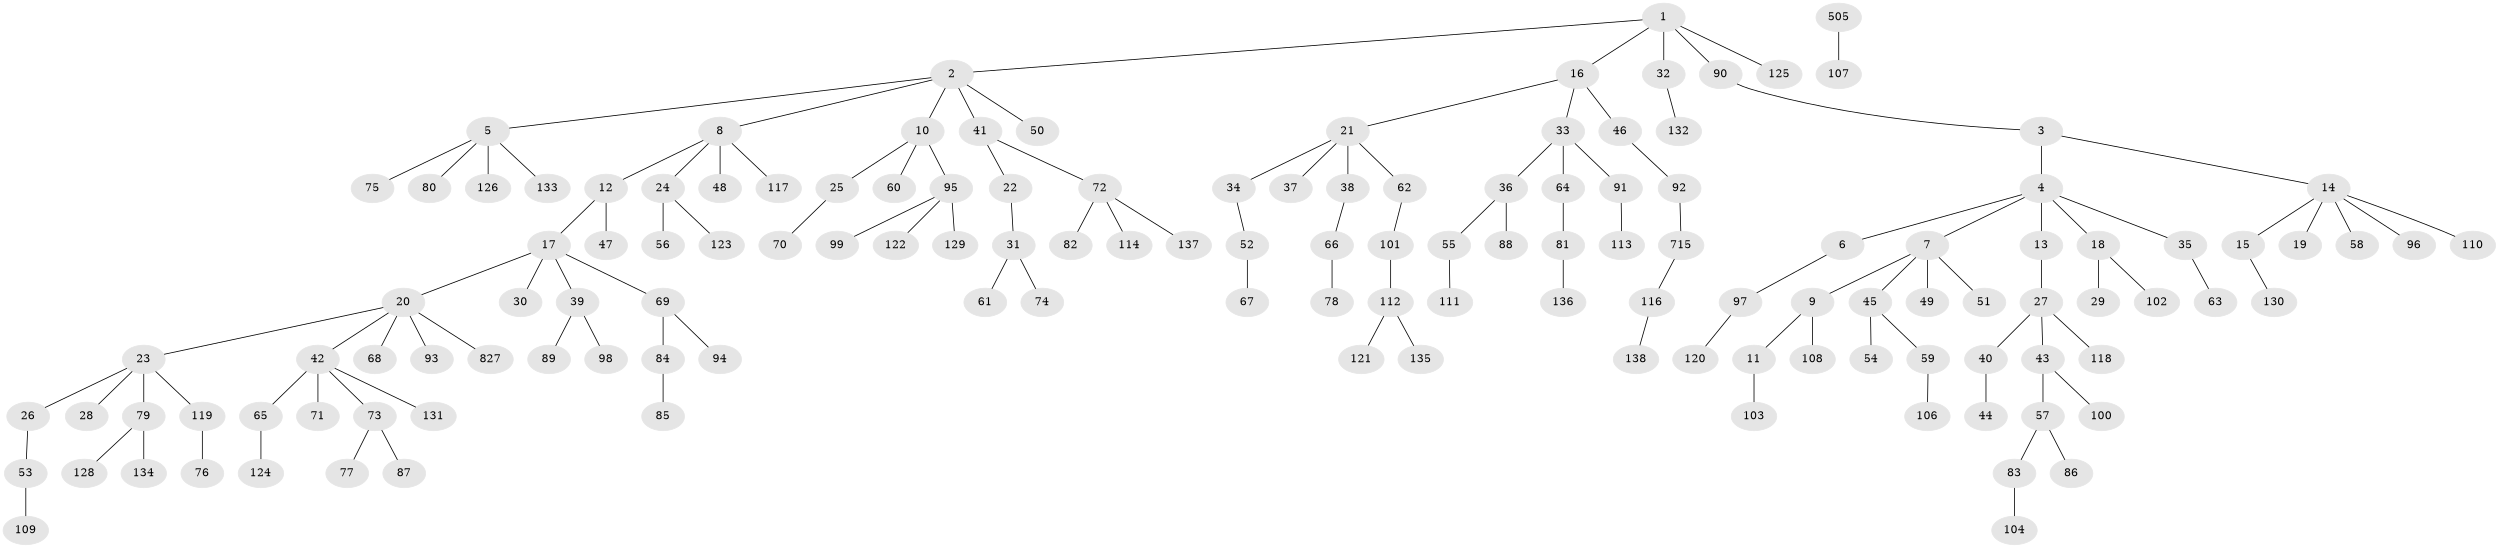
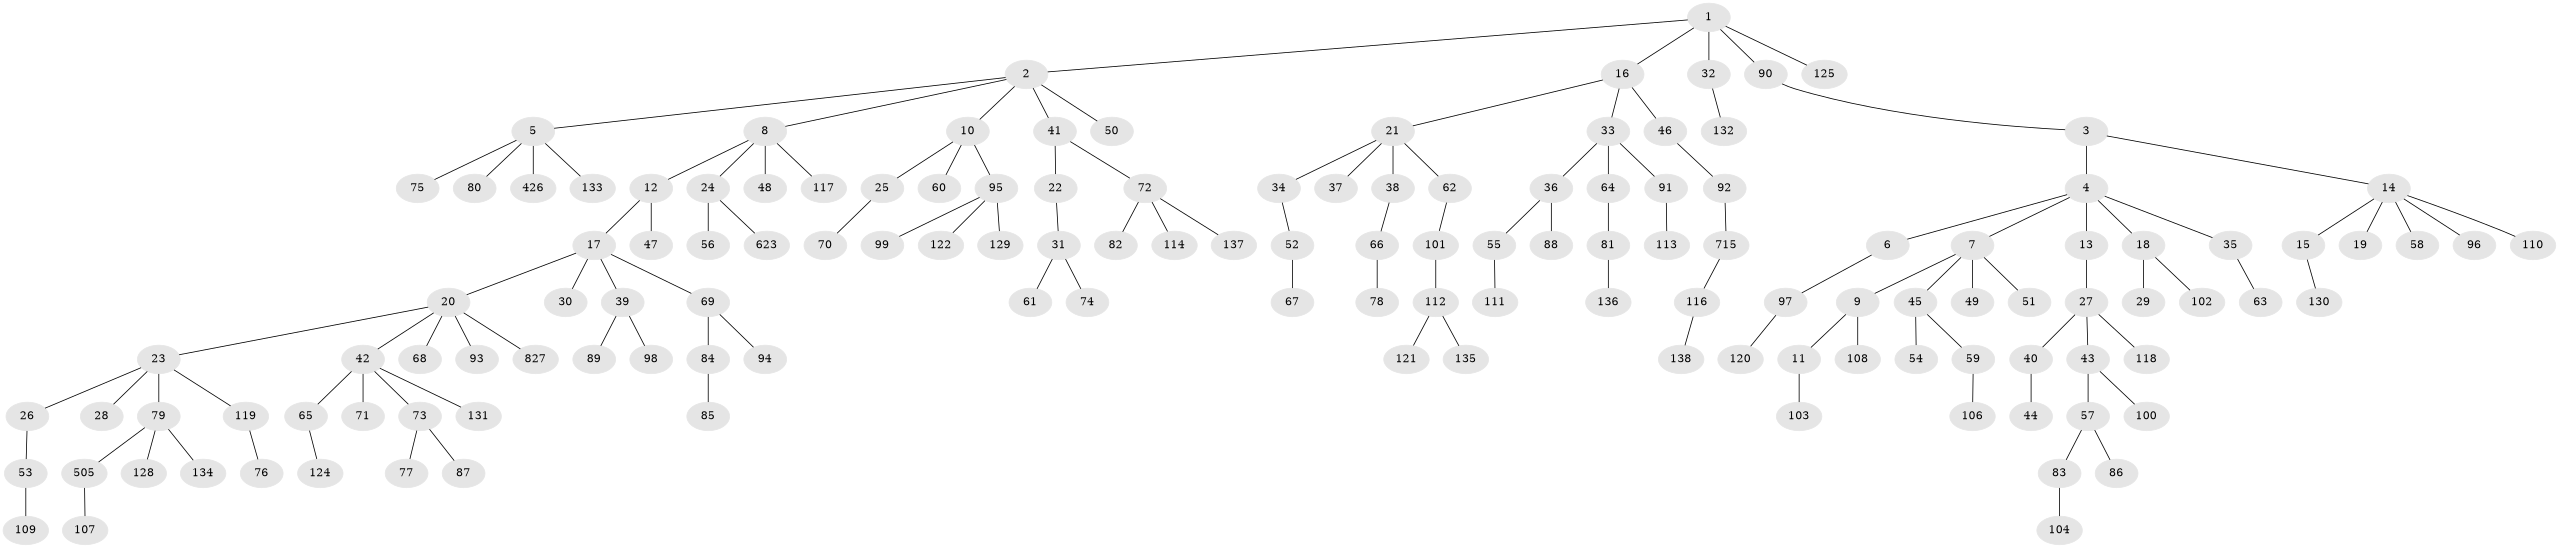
(488, 188) -> (533, 188)
(722, 245) -> (767, 245)
none -> (122, 445)
